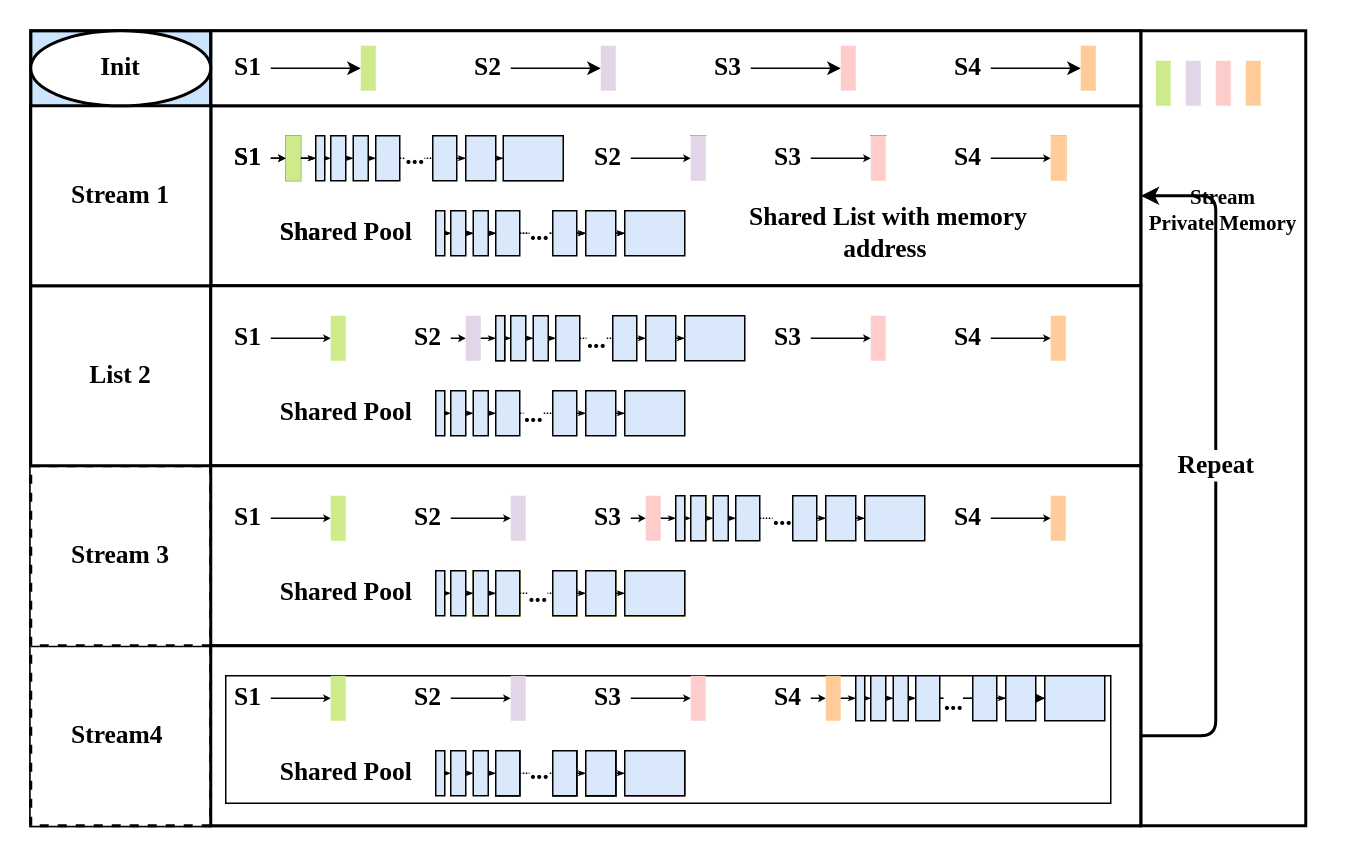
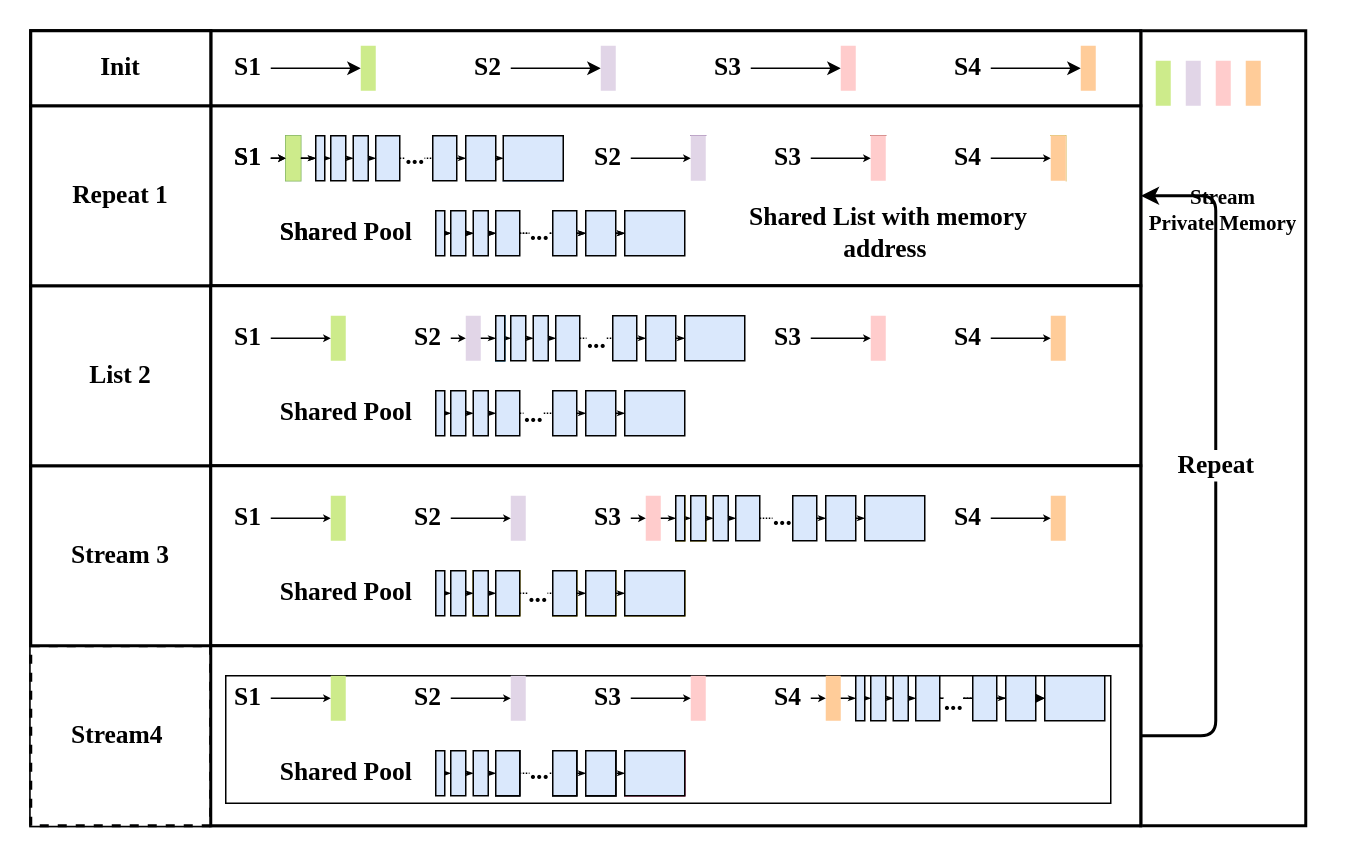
(121, 68) -> (121, 68)
(121, 196) -> (121, 196)
(121, 556) -> (121, 556)
